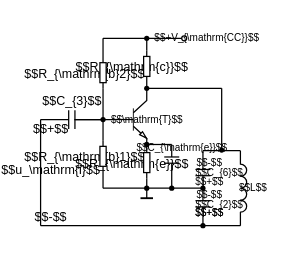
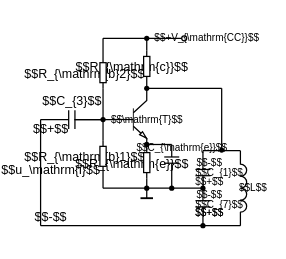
(220, 173) -> (220, 173)
(220, 204) -> (220, 204)
